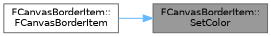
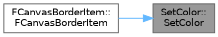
(210, 18) -> (184, 18)
